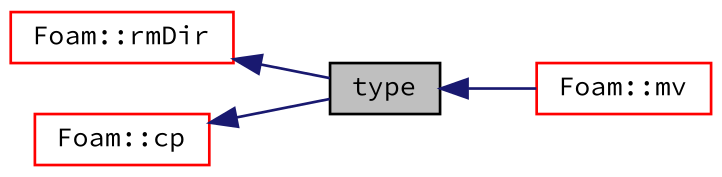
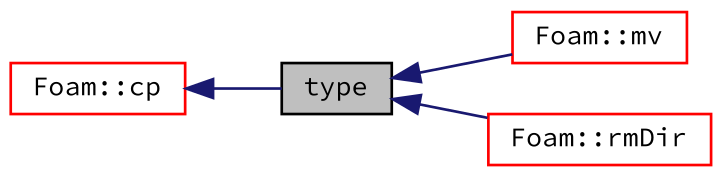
(295, 71) -> (454, 111)
